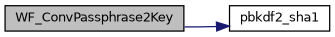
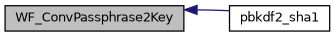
(200, 27) -> (213, 10)
